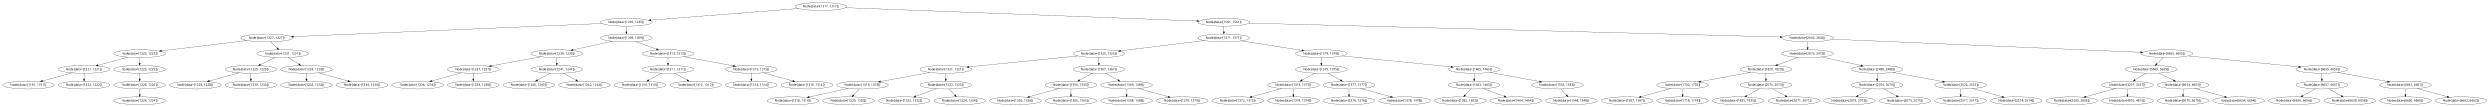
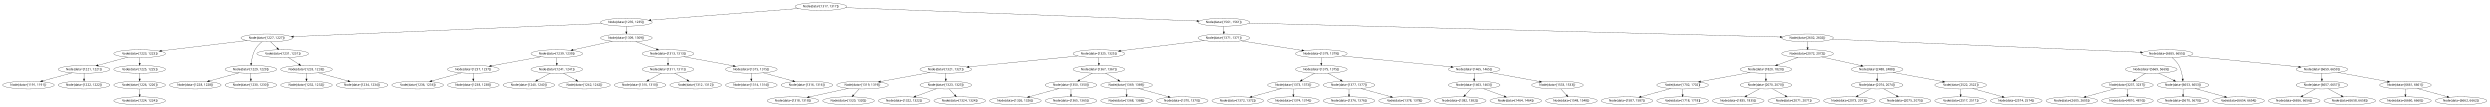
(268, 61) -> (254, 51)
(2160, 61) -> (2180, 67)
